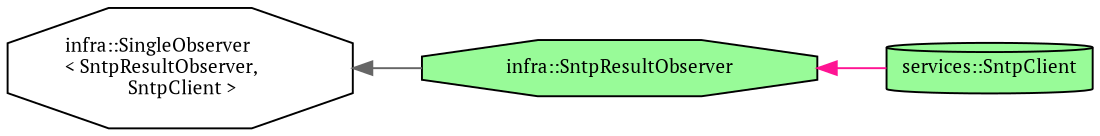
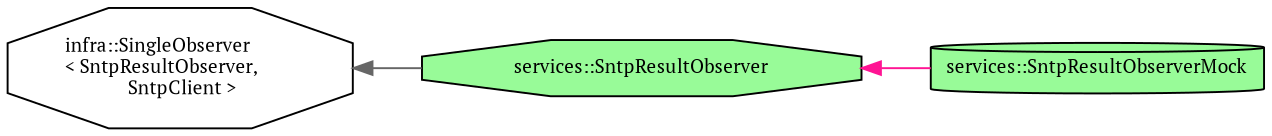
(620, 68) -> (642, 68)
(990, 68) -> (1097, 68)
